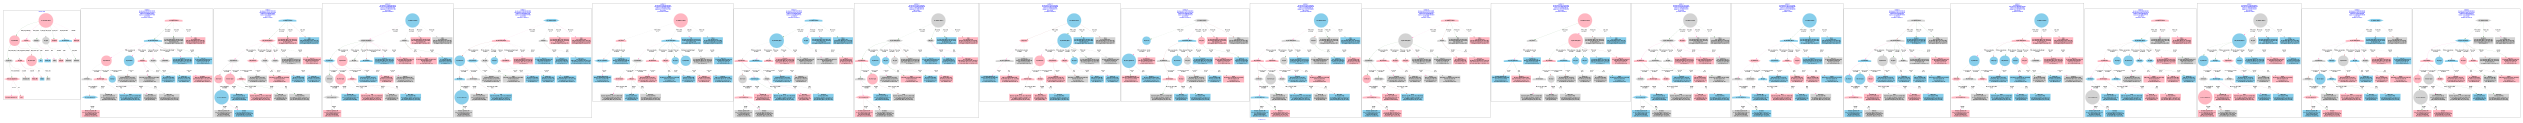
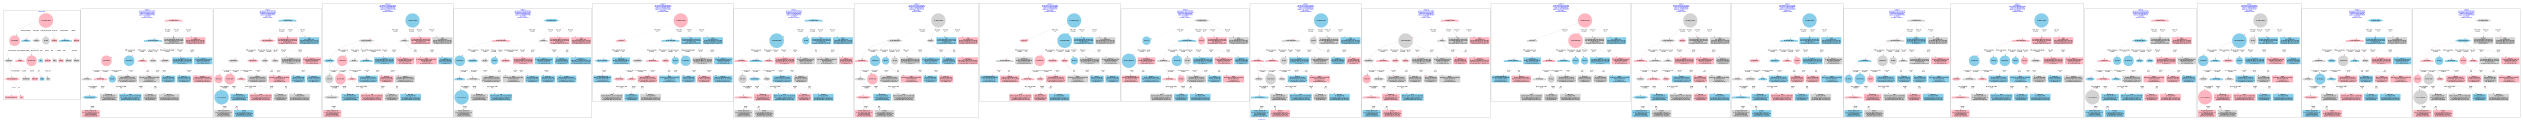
(26, 41) -> (26, 41)
(48, 61) -> (48, 61)
